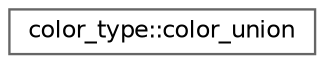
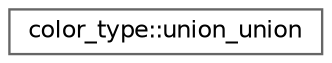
(162, 32) -> (166, 32)
